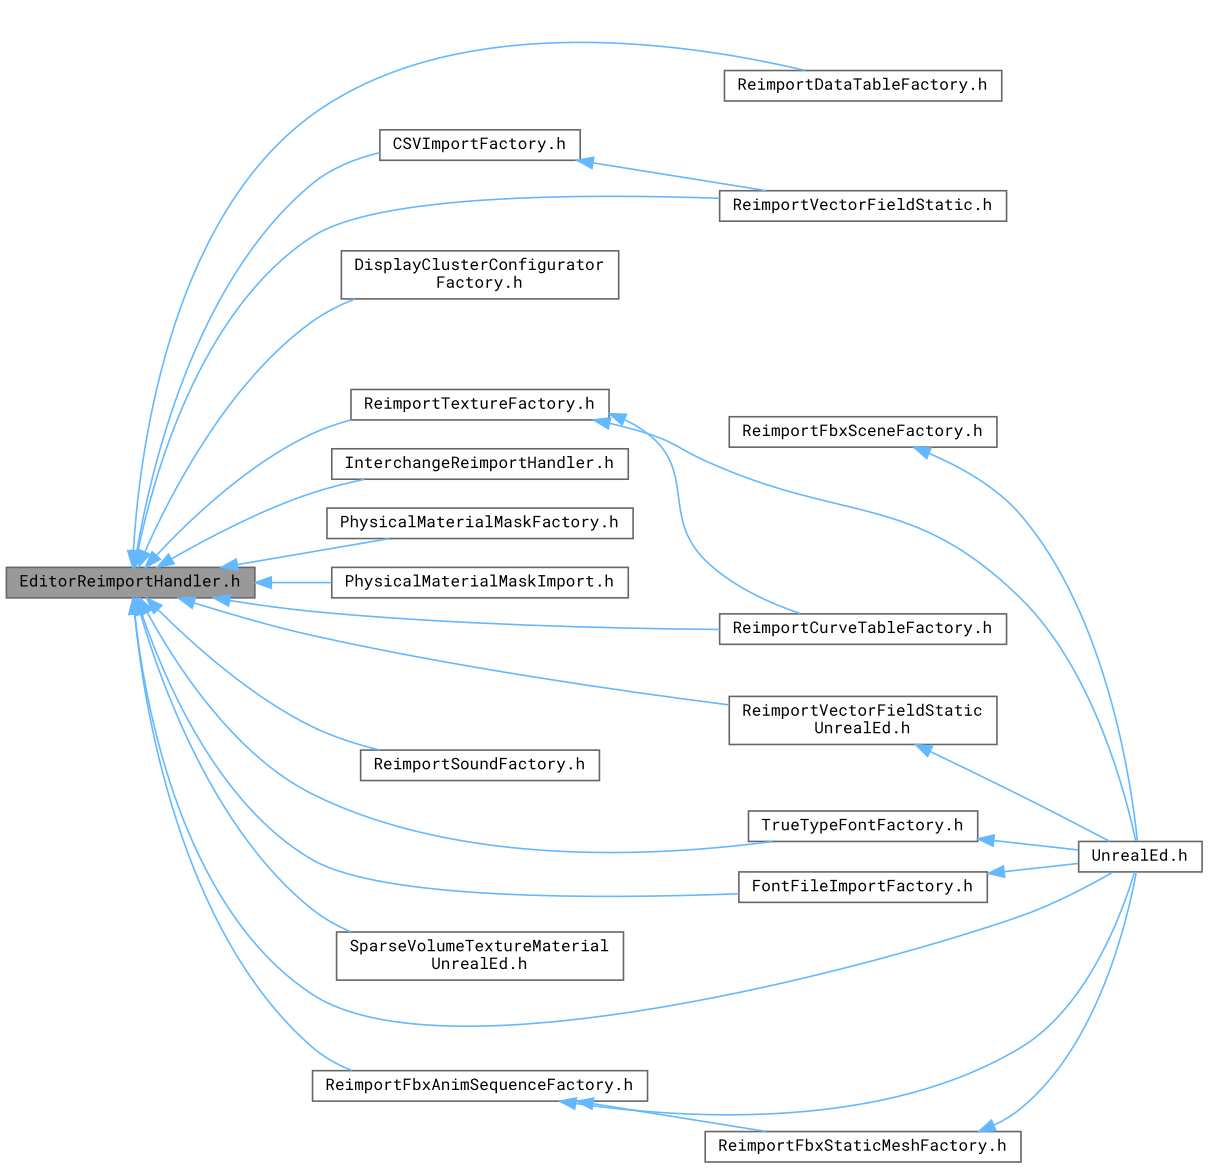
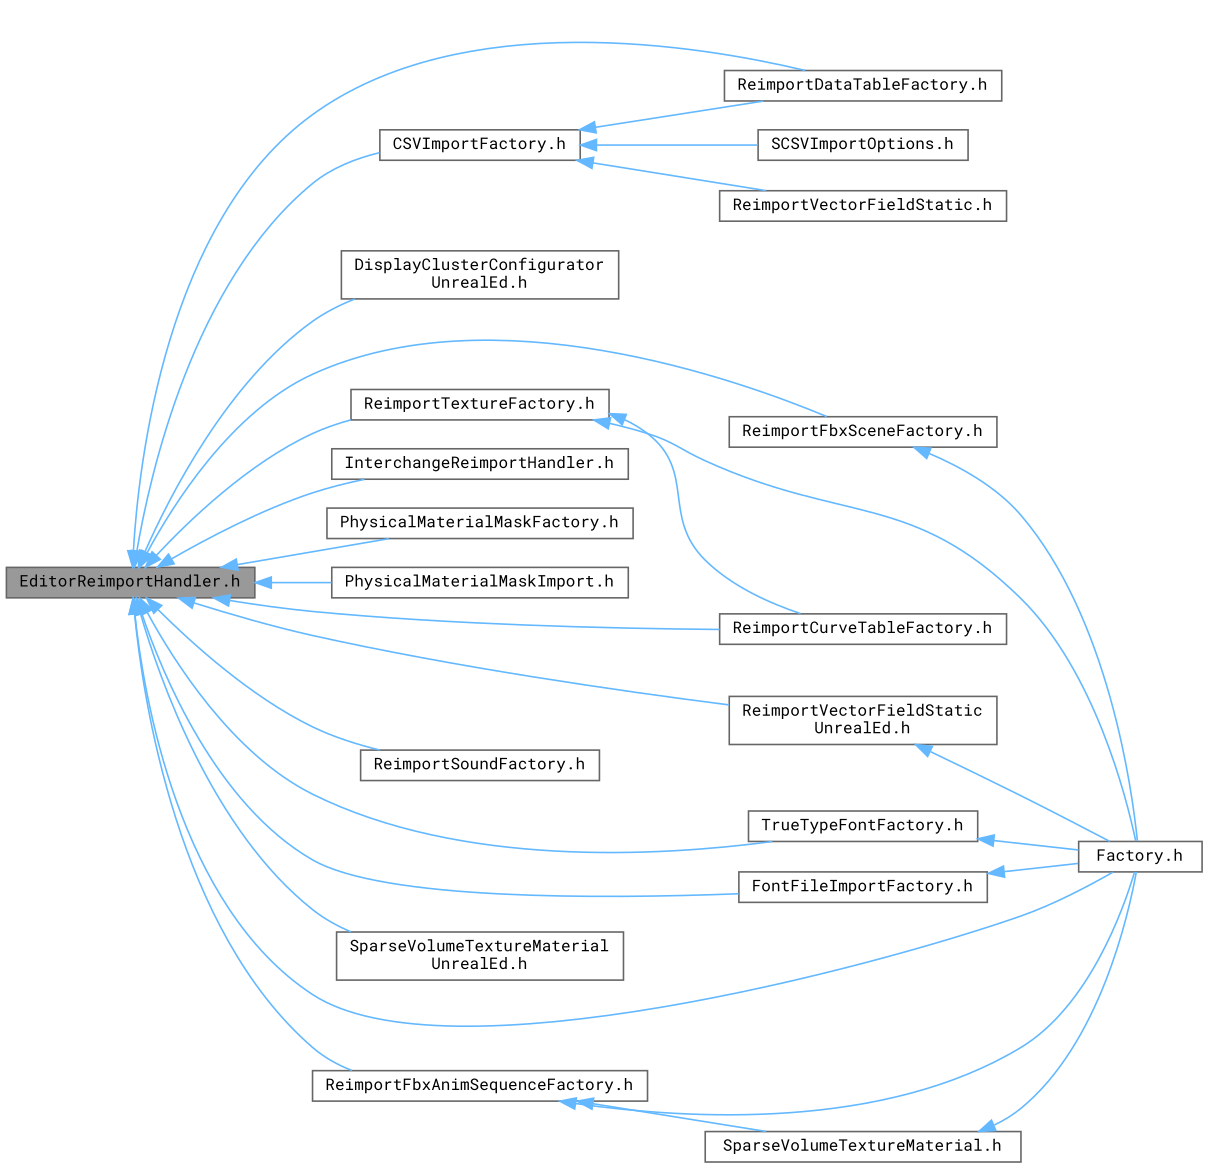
none -> (680, 114)
none -> (863, 145)
(332, 227) -> (449, 342)
(480, 275) -> (480, 275)
(1140, 857) -> (1140, 857)
(863, 1147) -> (863, 1147)
